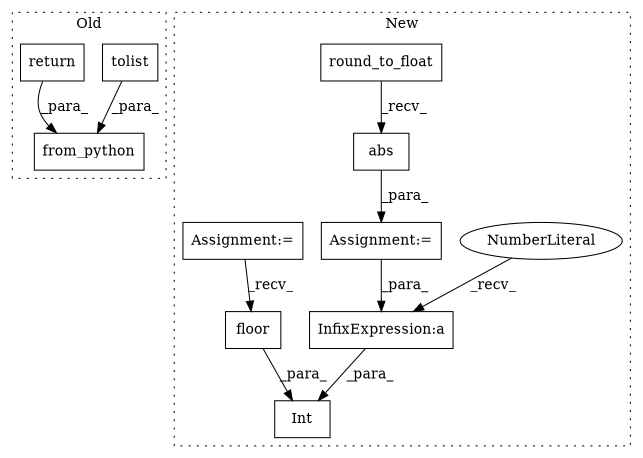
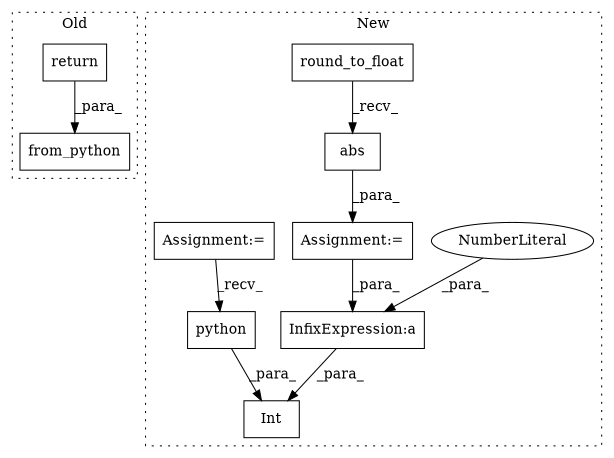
(130, 63) -> none
(494, 285) -> (465, 285)
(253, 330) -> (221, 330)
